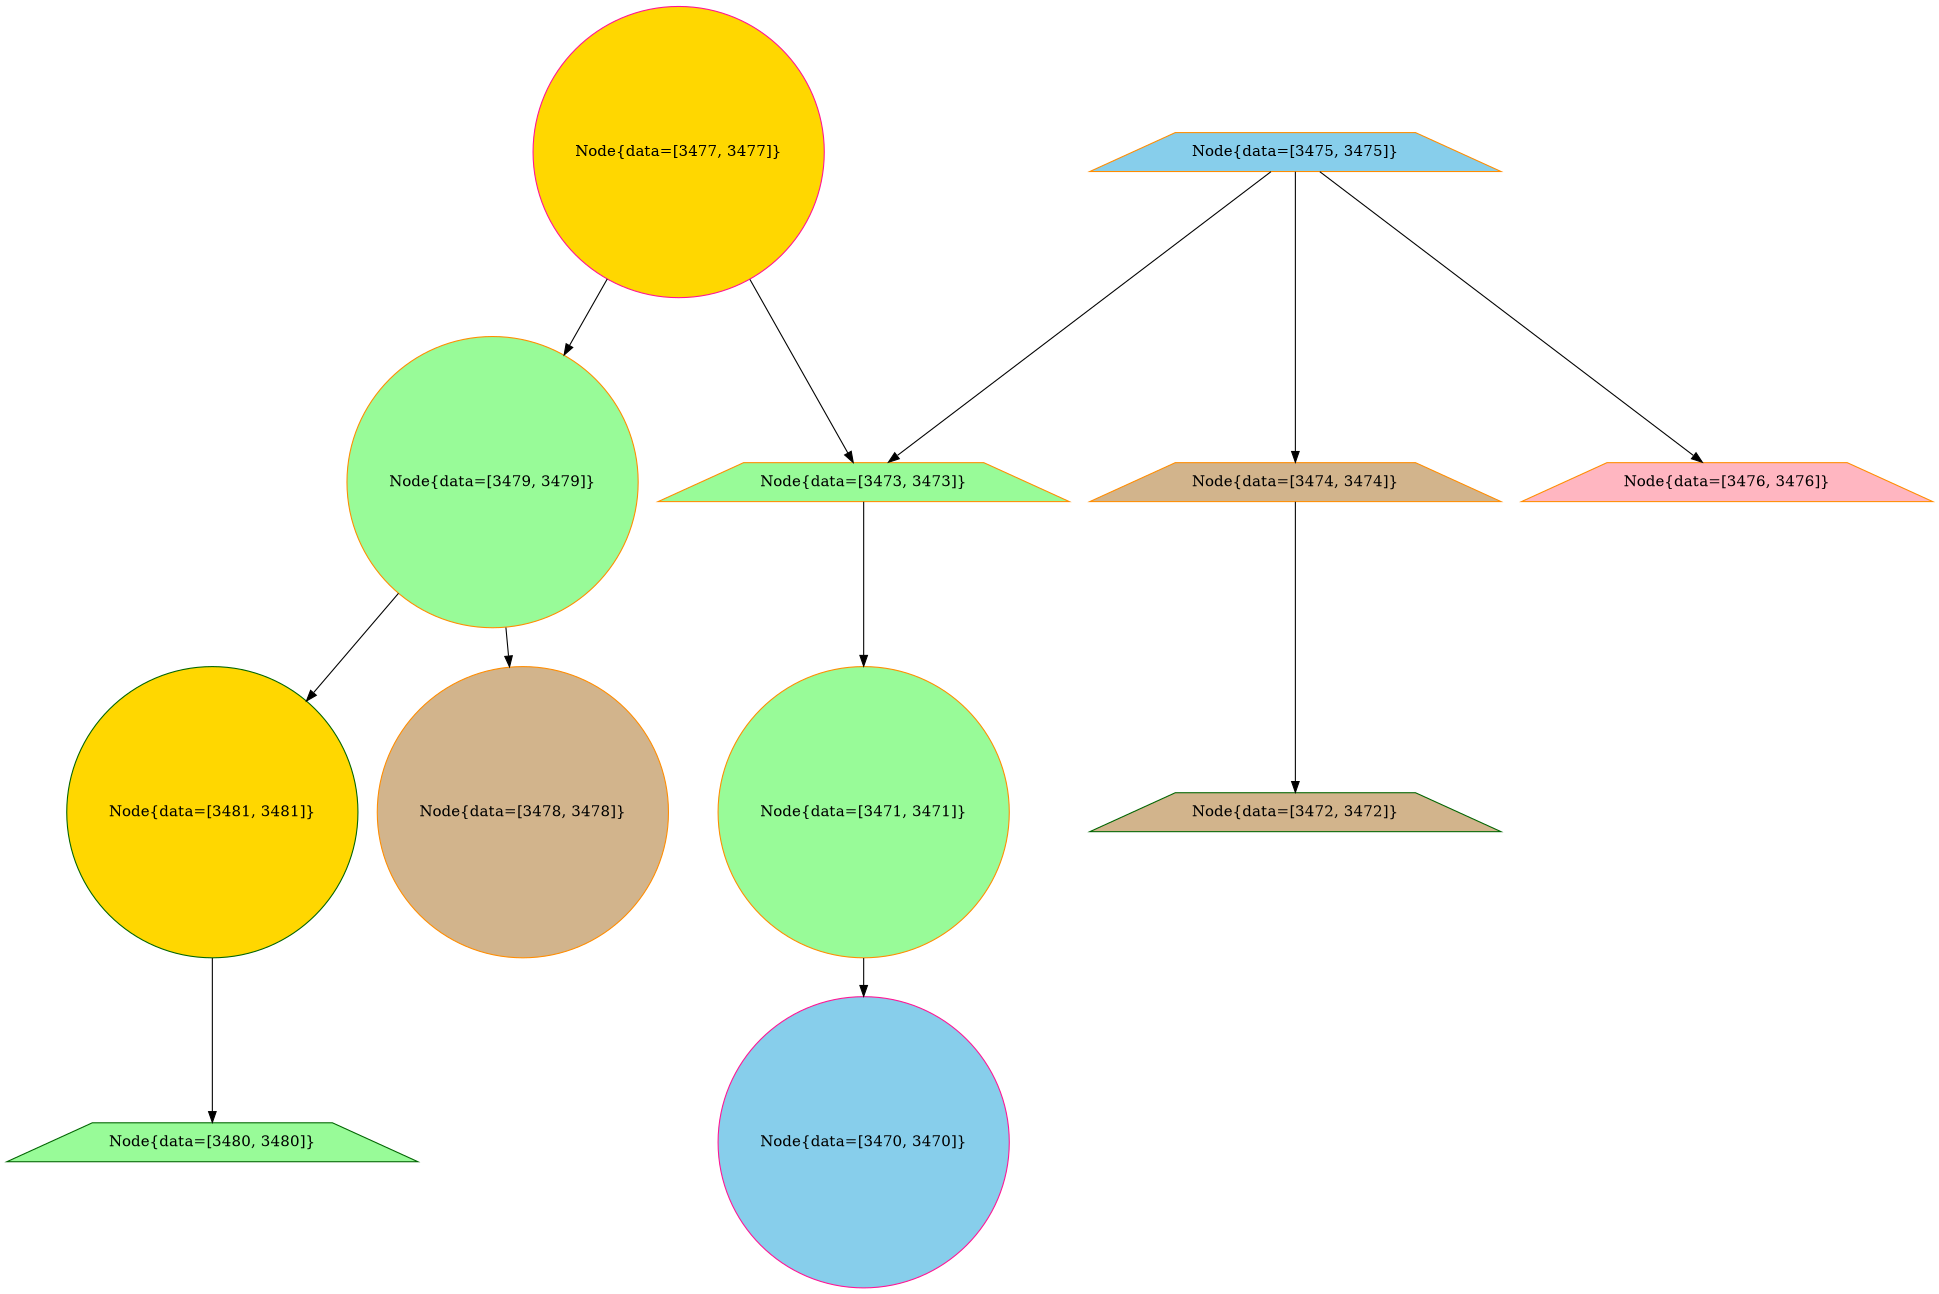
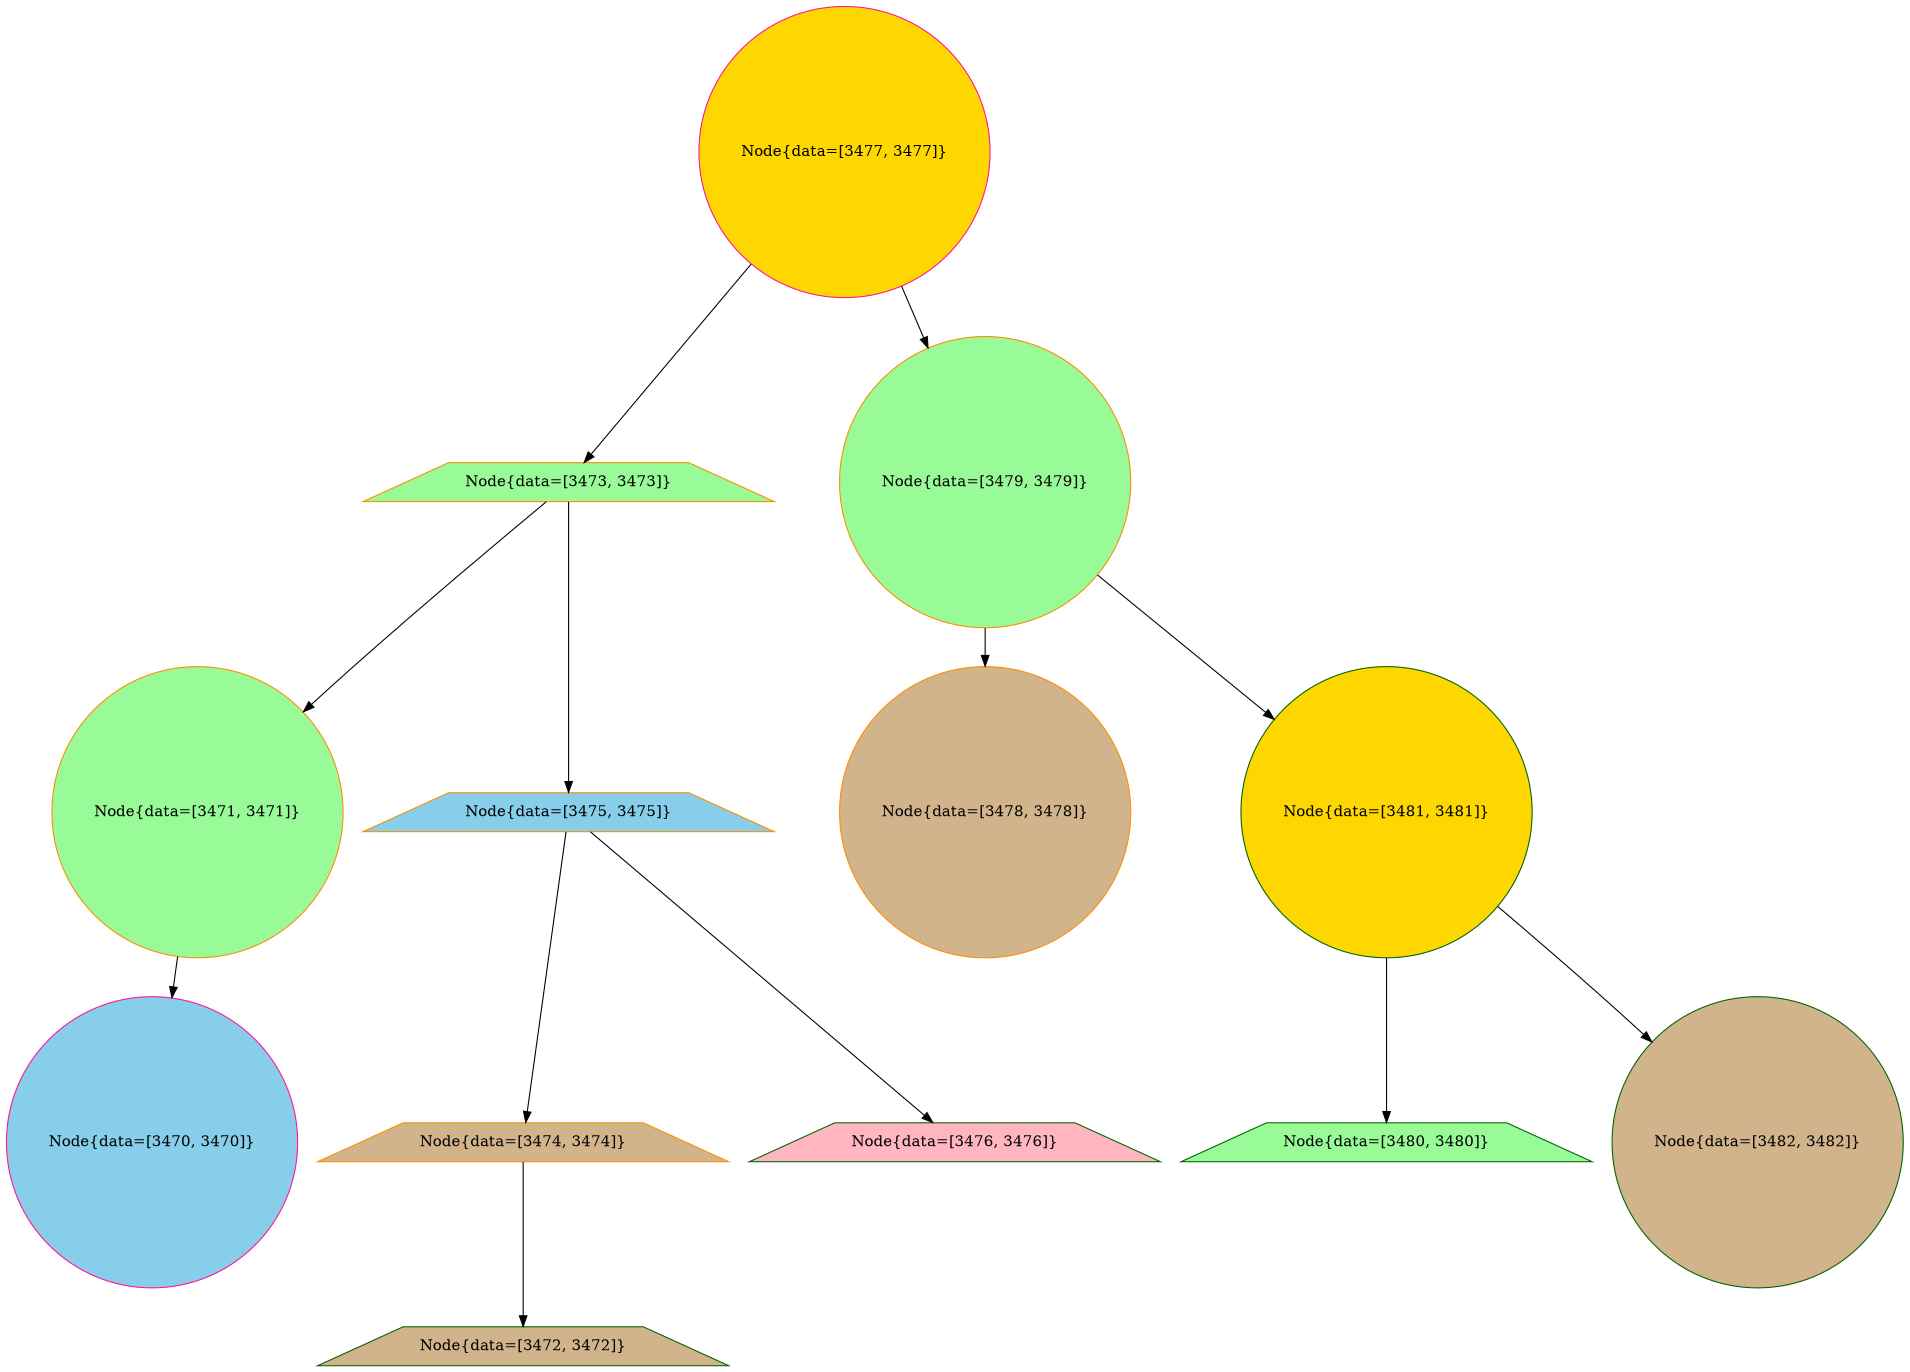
(1084, 314) -> (569, 642)
(1727, 482) -> (955, 1142)
none -> (1758, 1142)
